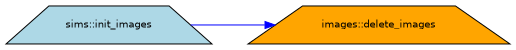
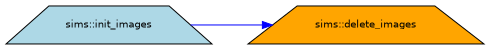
(379, 25) -> (366, 25)
